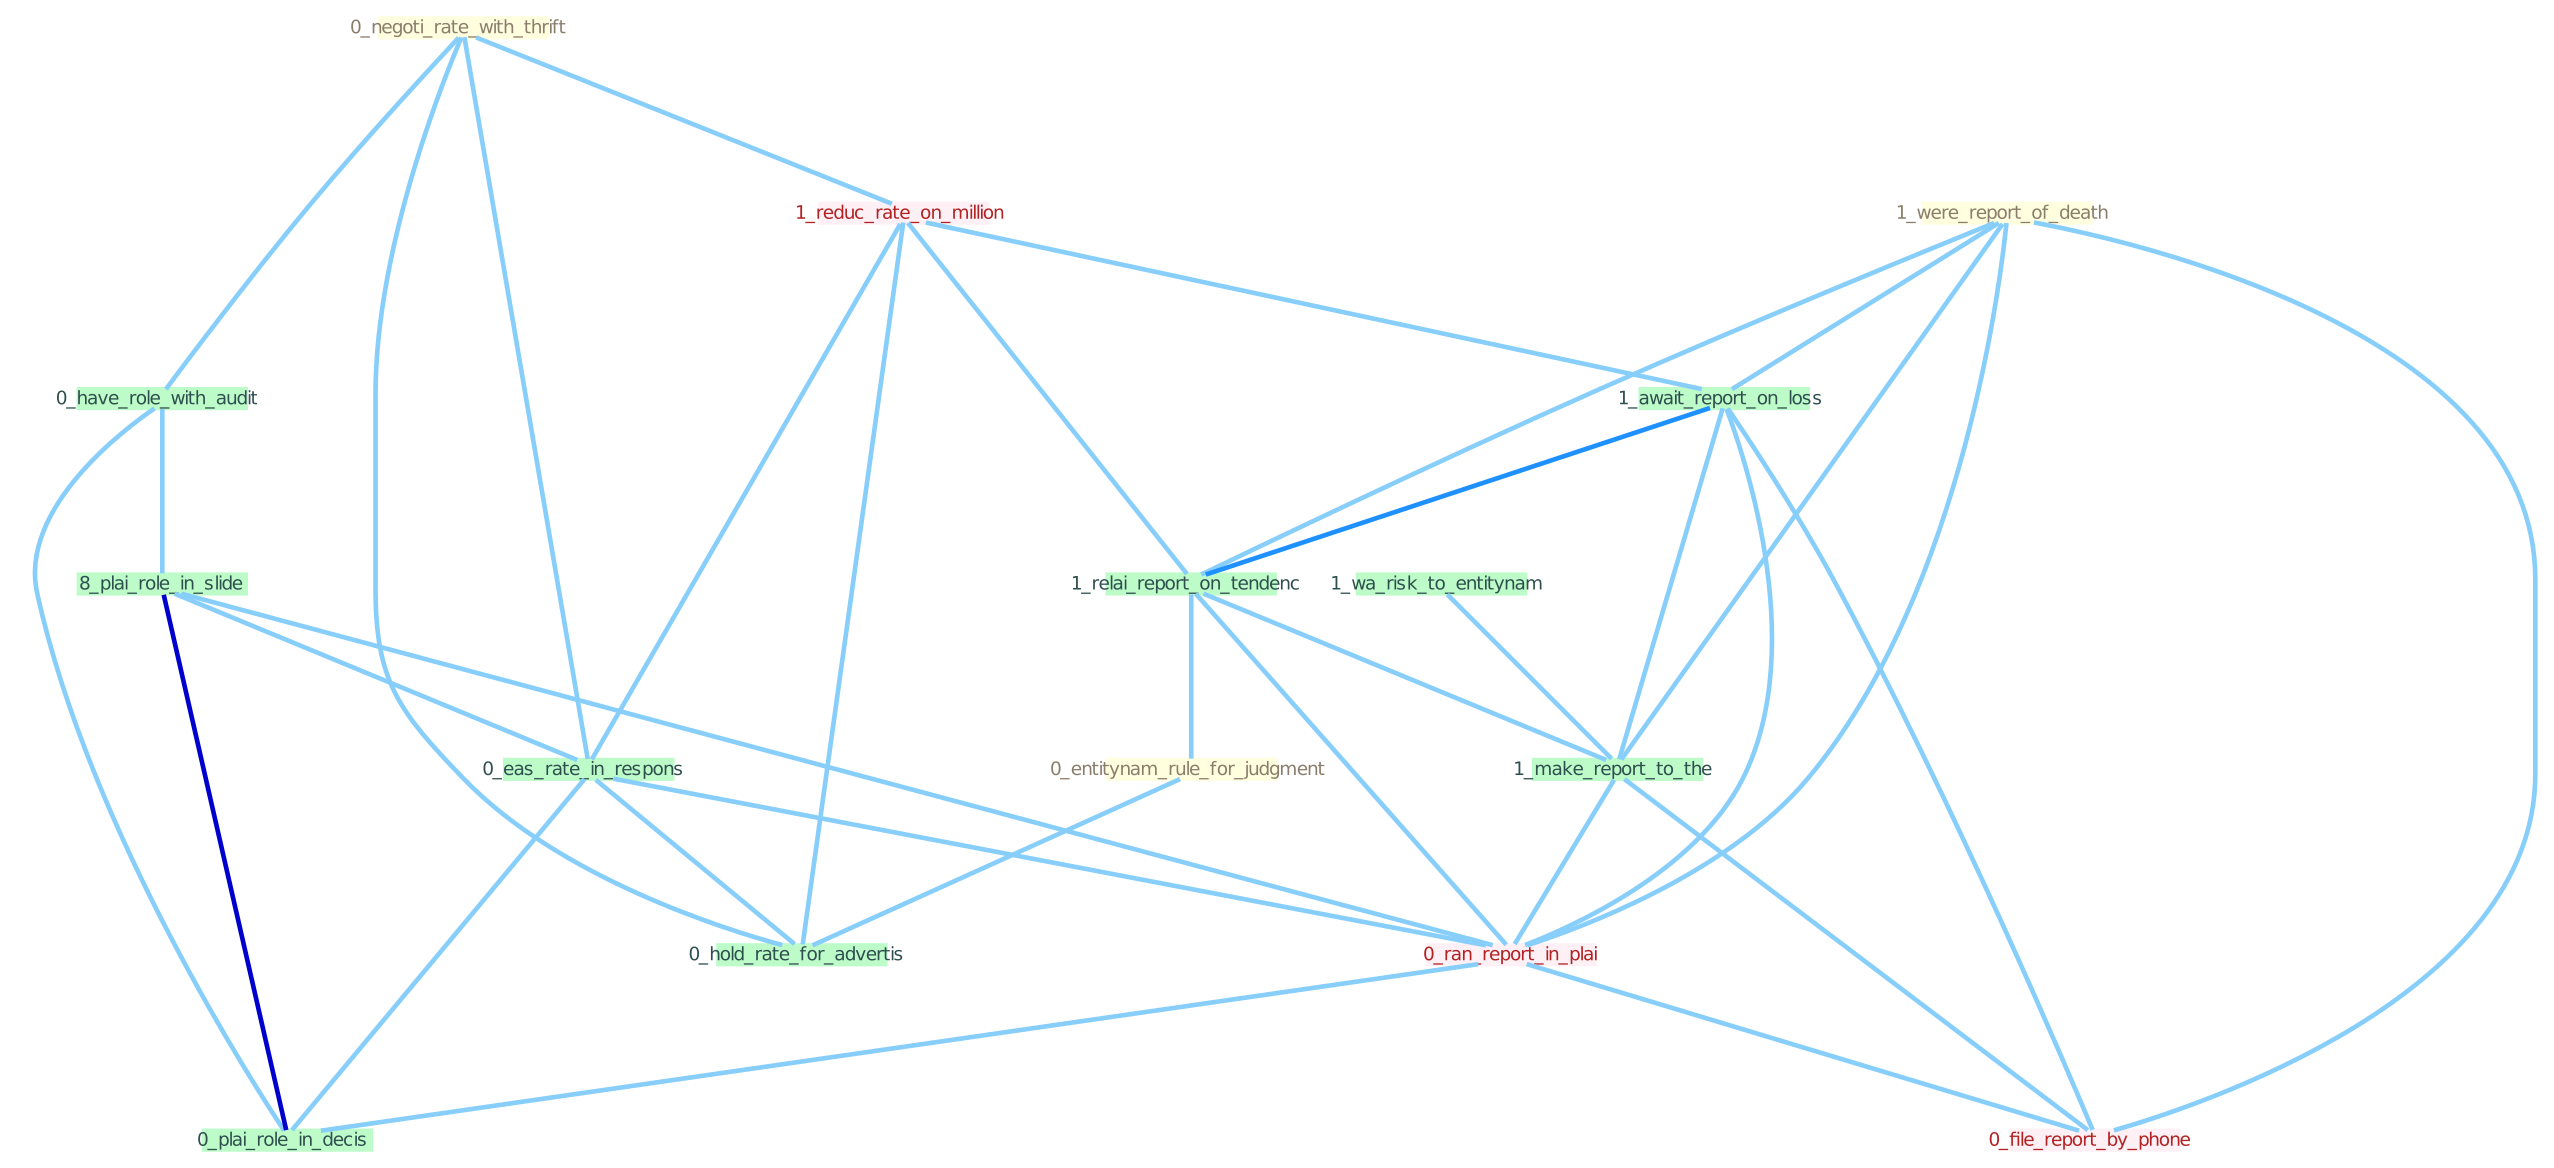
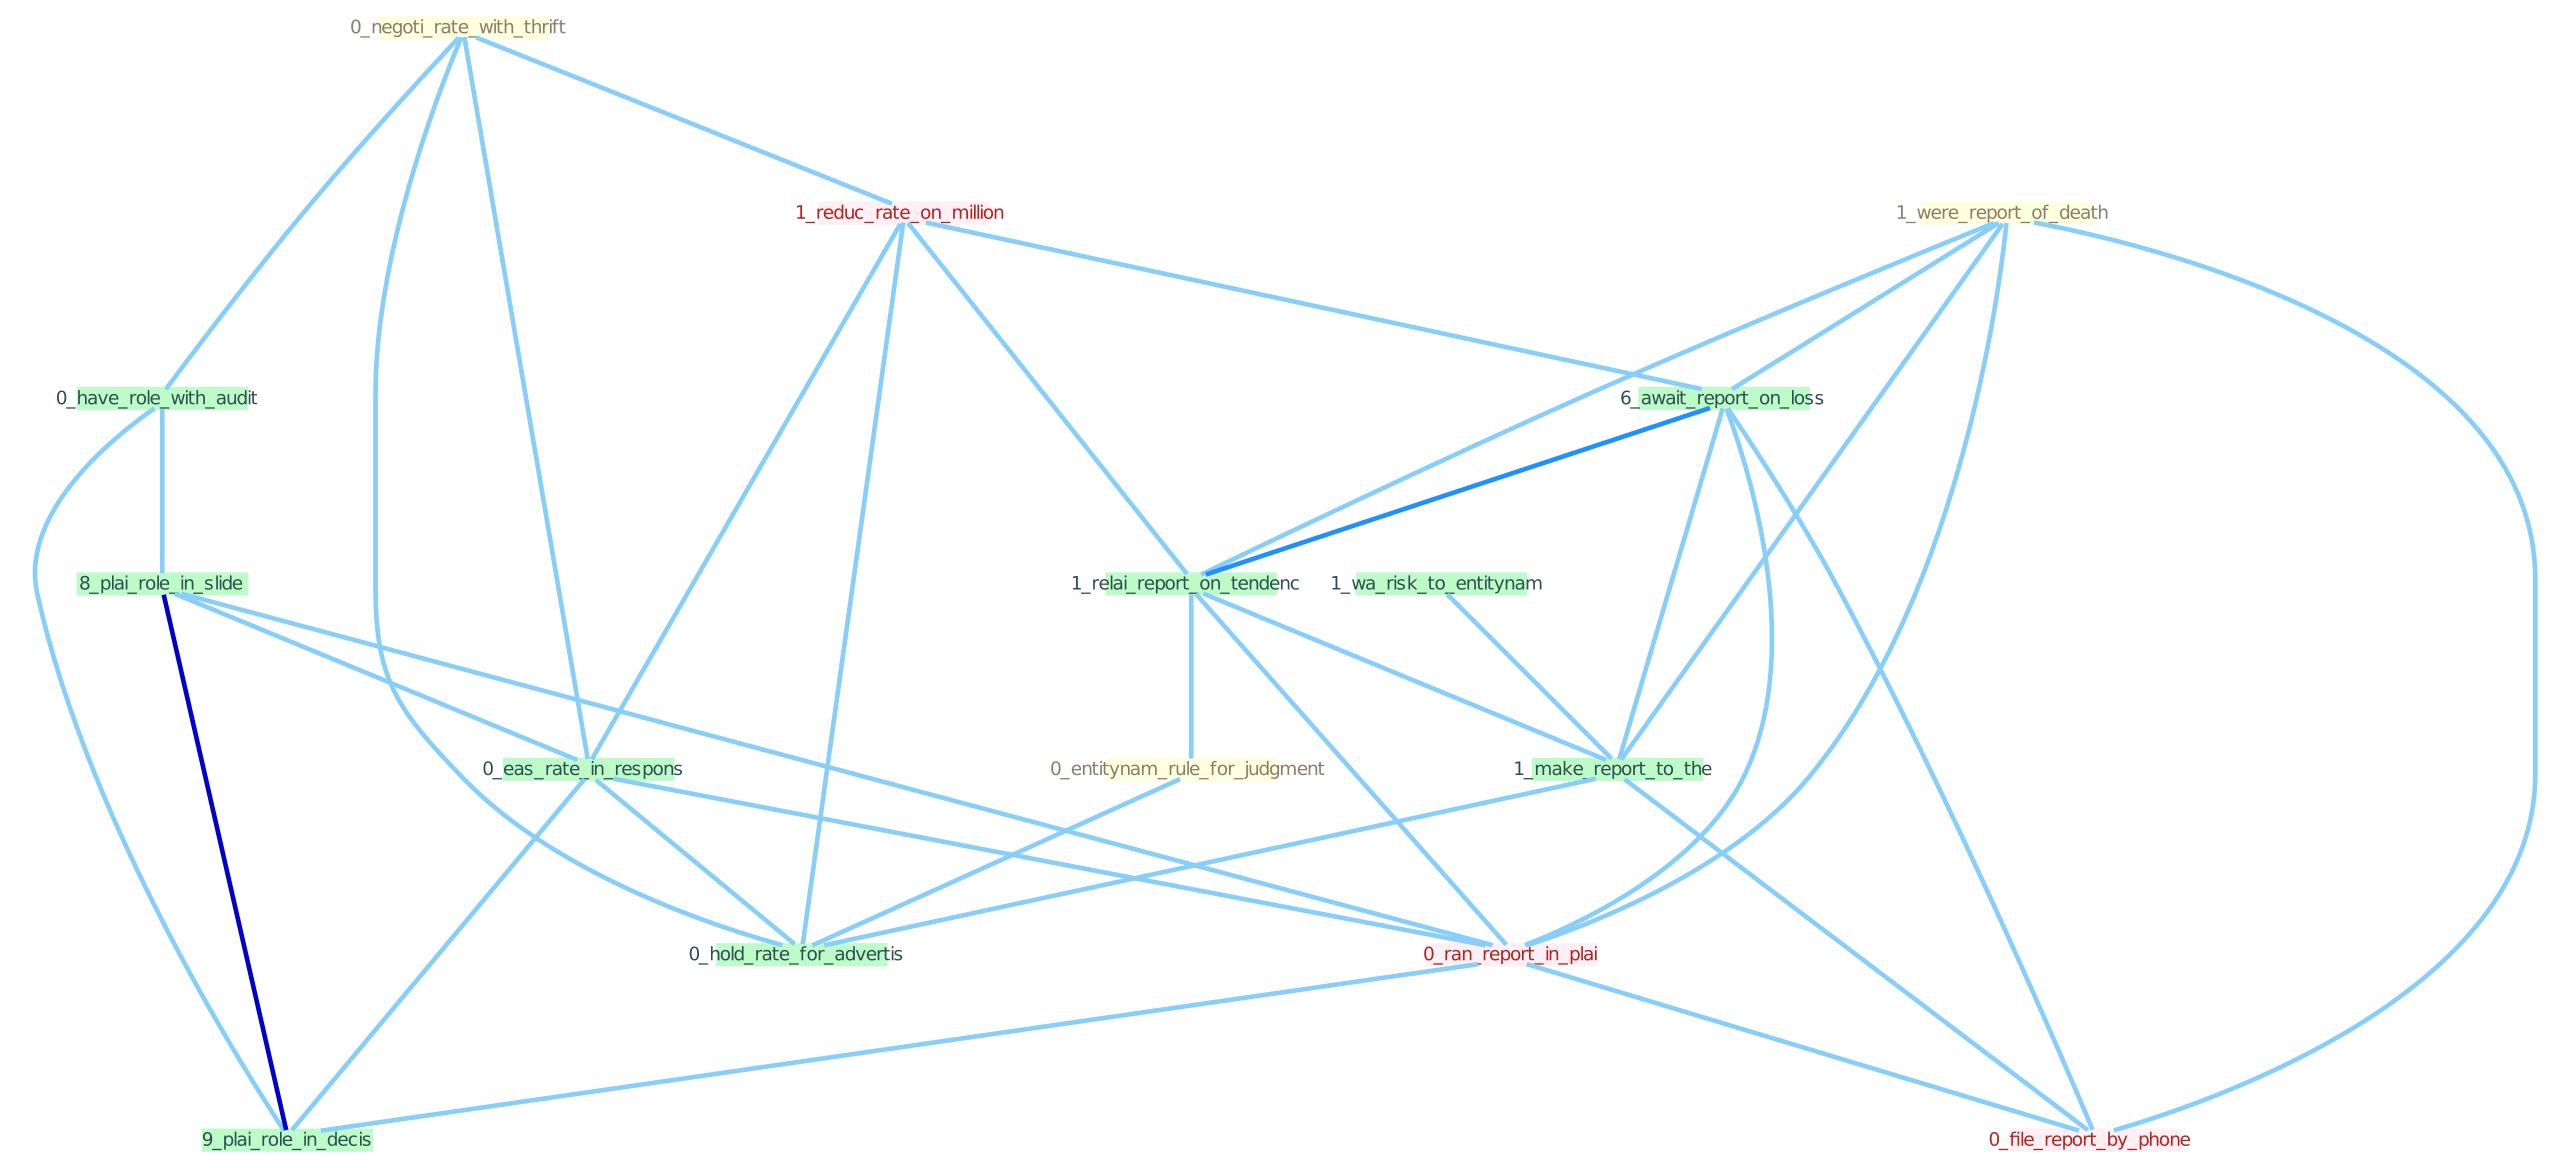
(1724, 399) -> (1724, 399)
(1564, 862) -> (1268, 850)
(287, 1140) -> (287, 1140)
